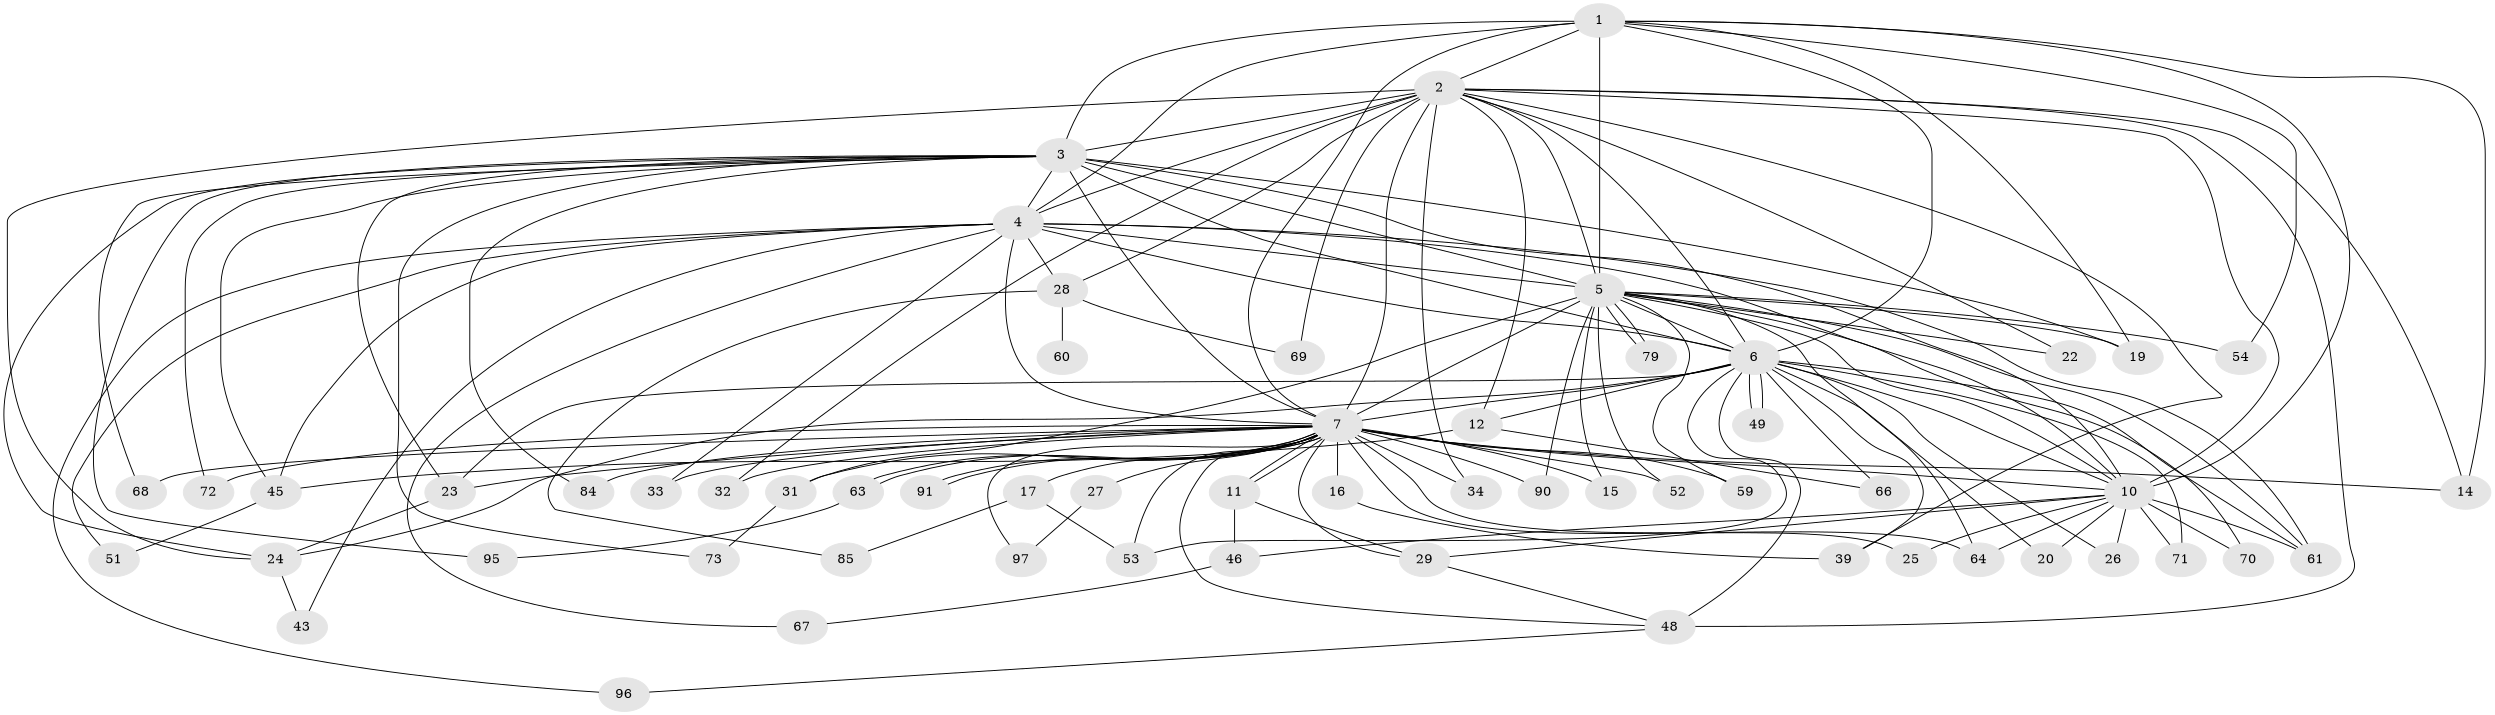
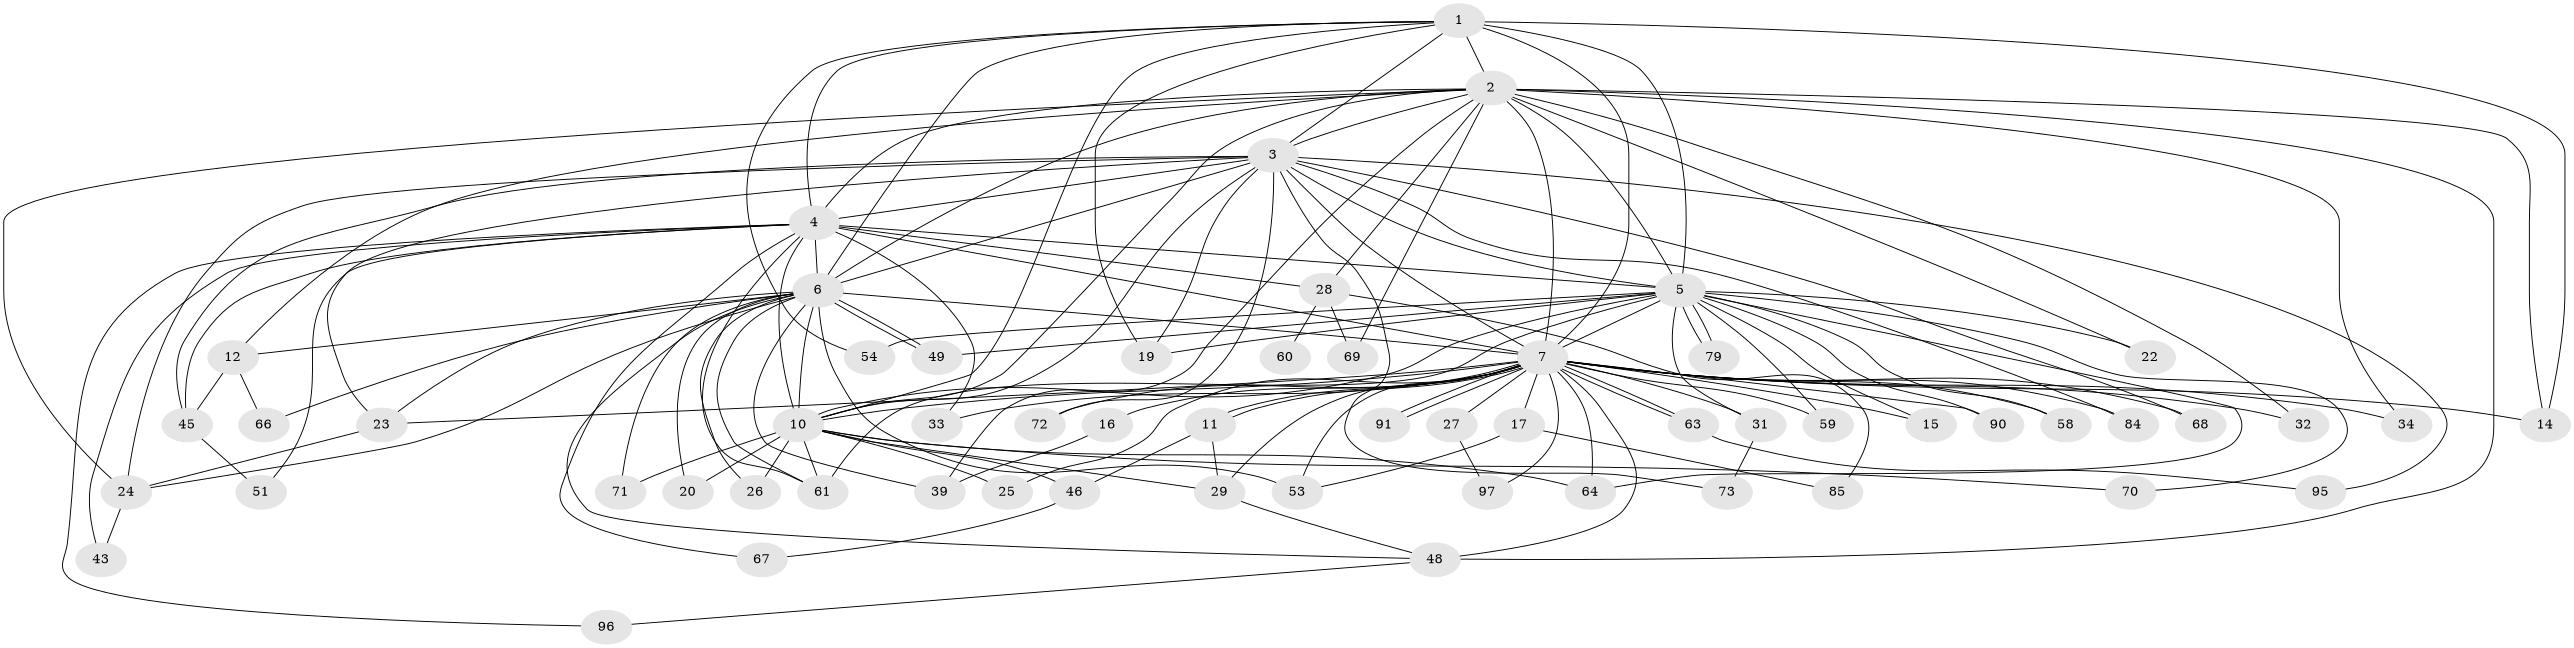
(1683, 326) -> (1291, 325)
(1678, 492) -> (2066, 425)
